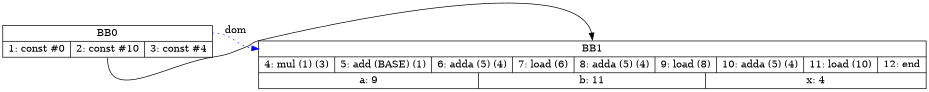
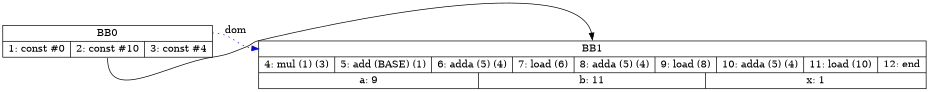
(816, 80) -> (816, 80)
